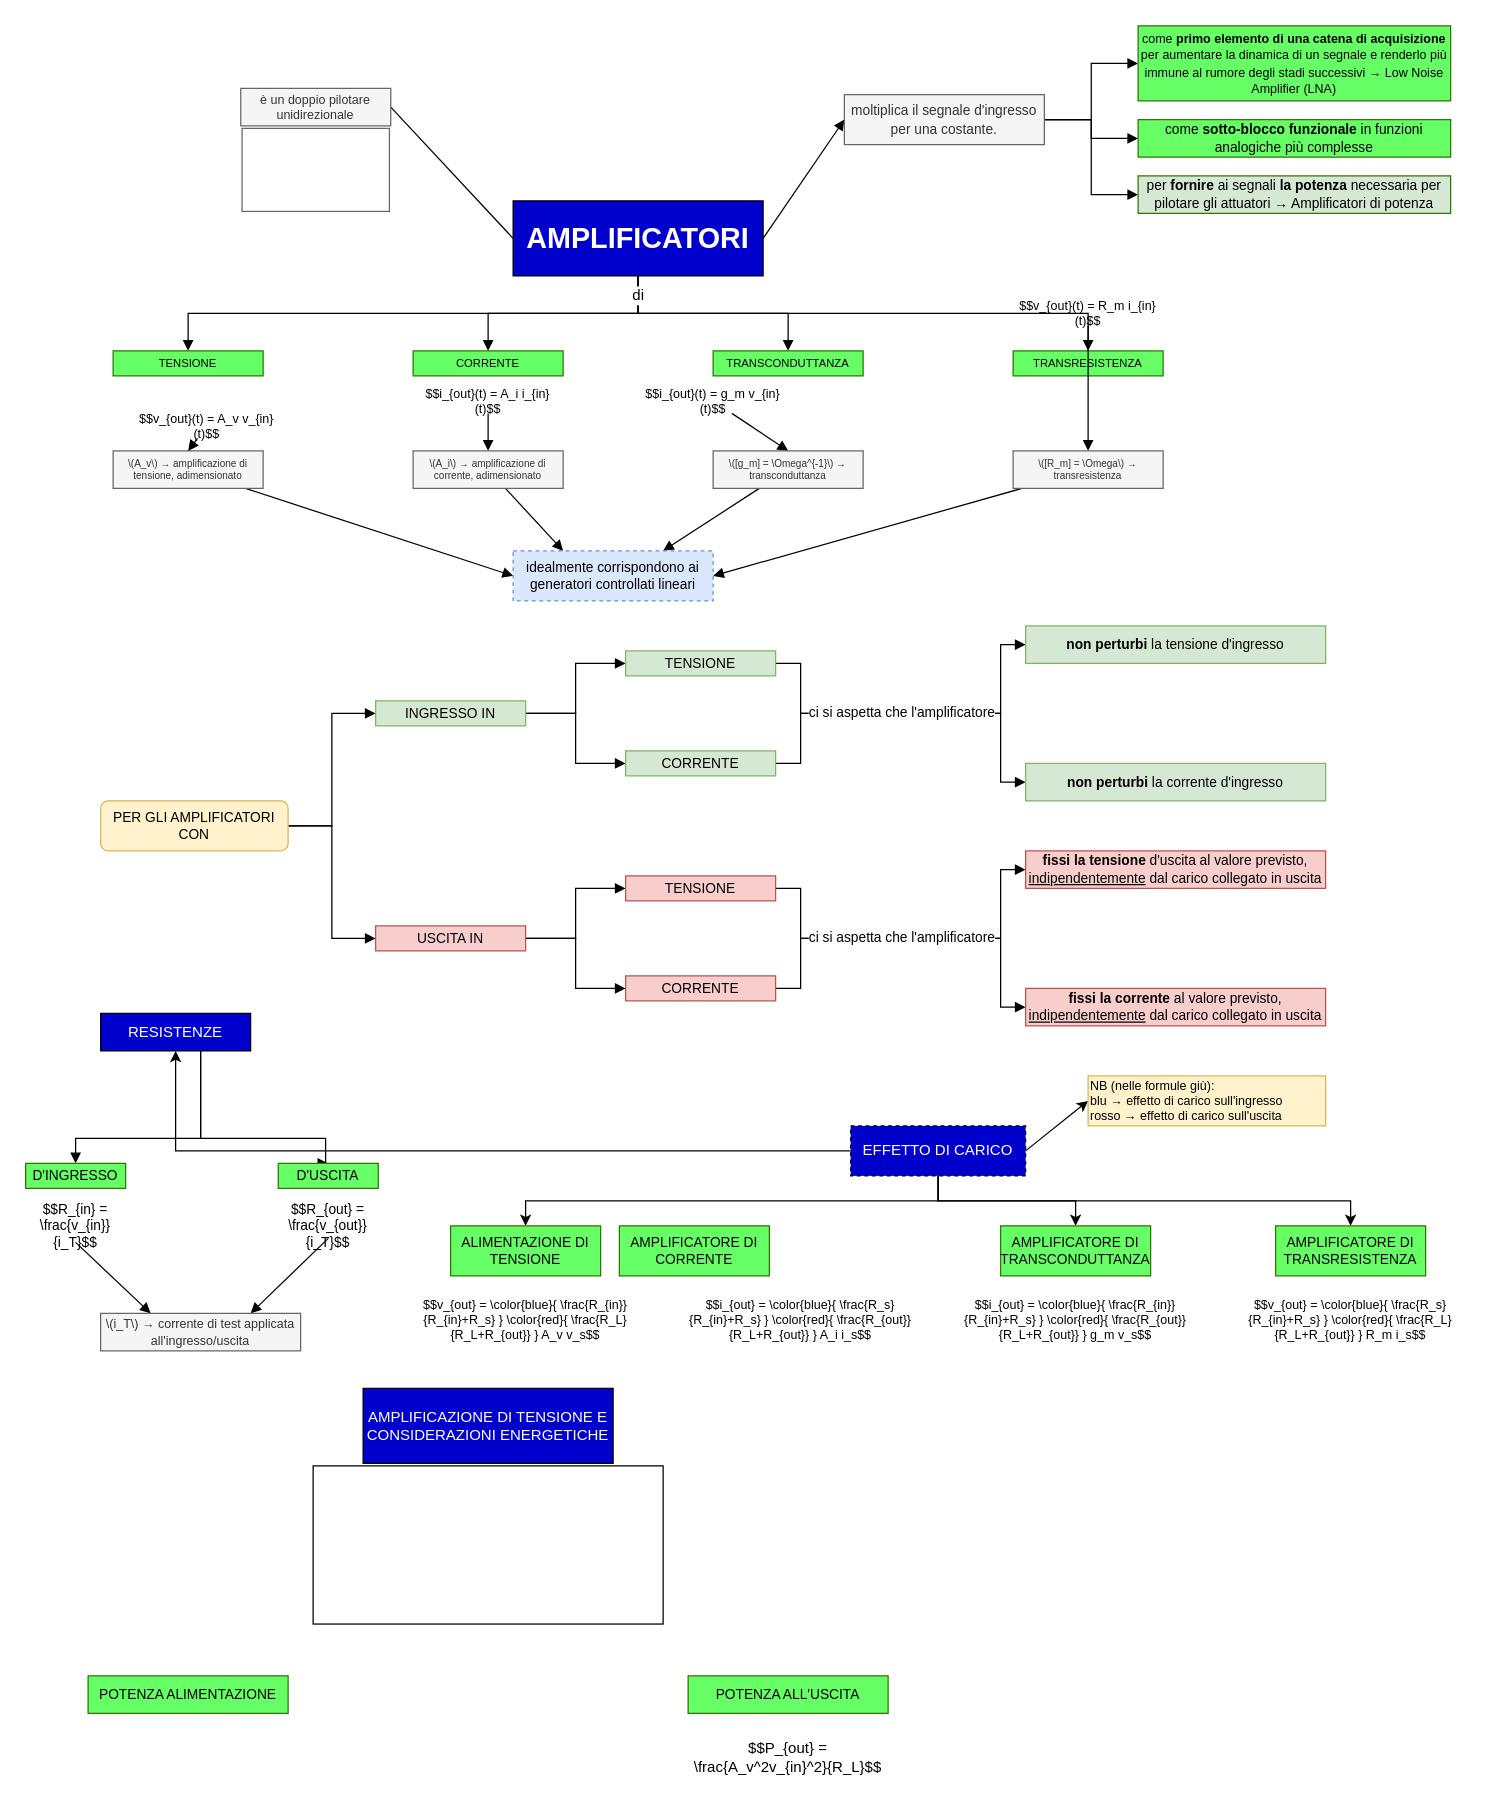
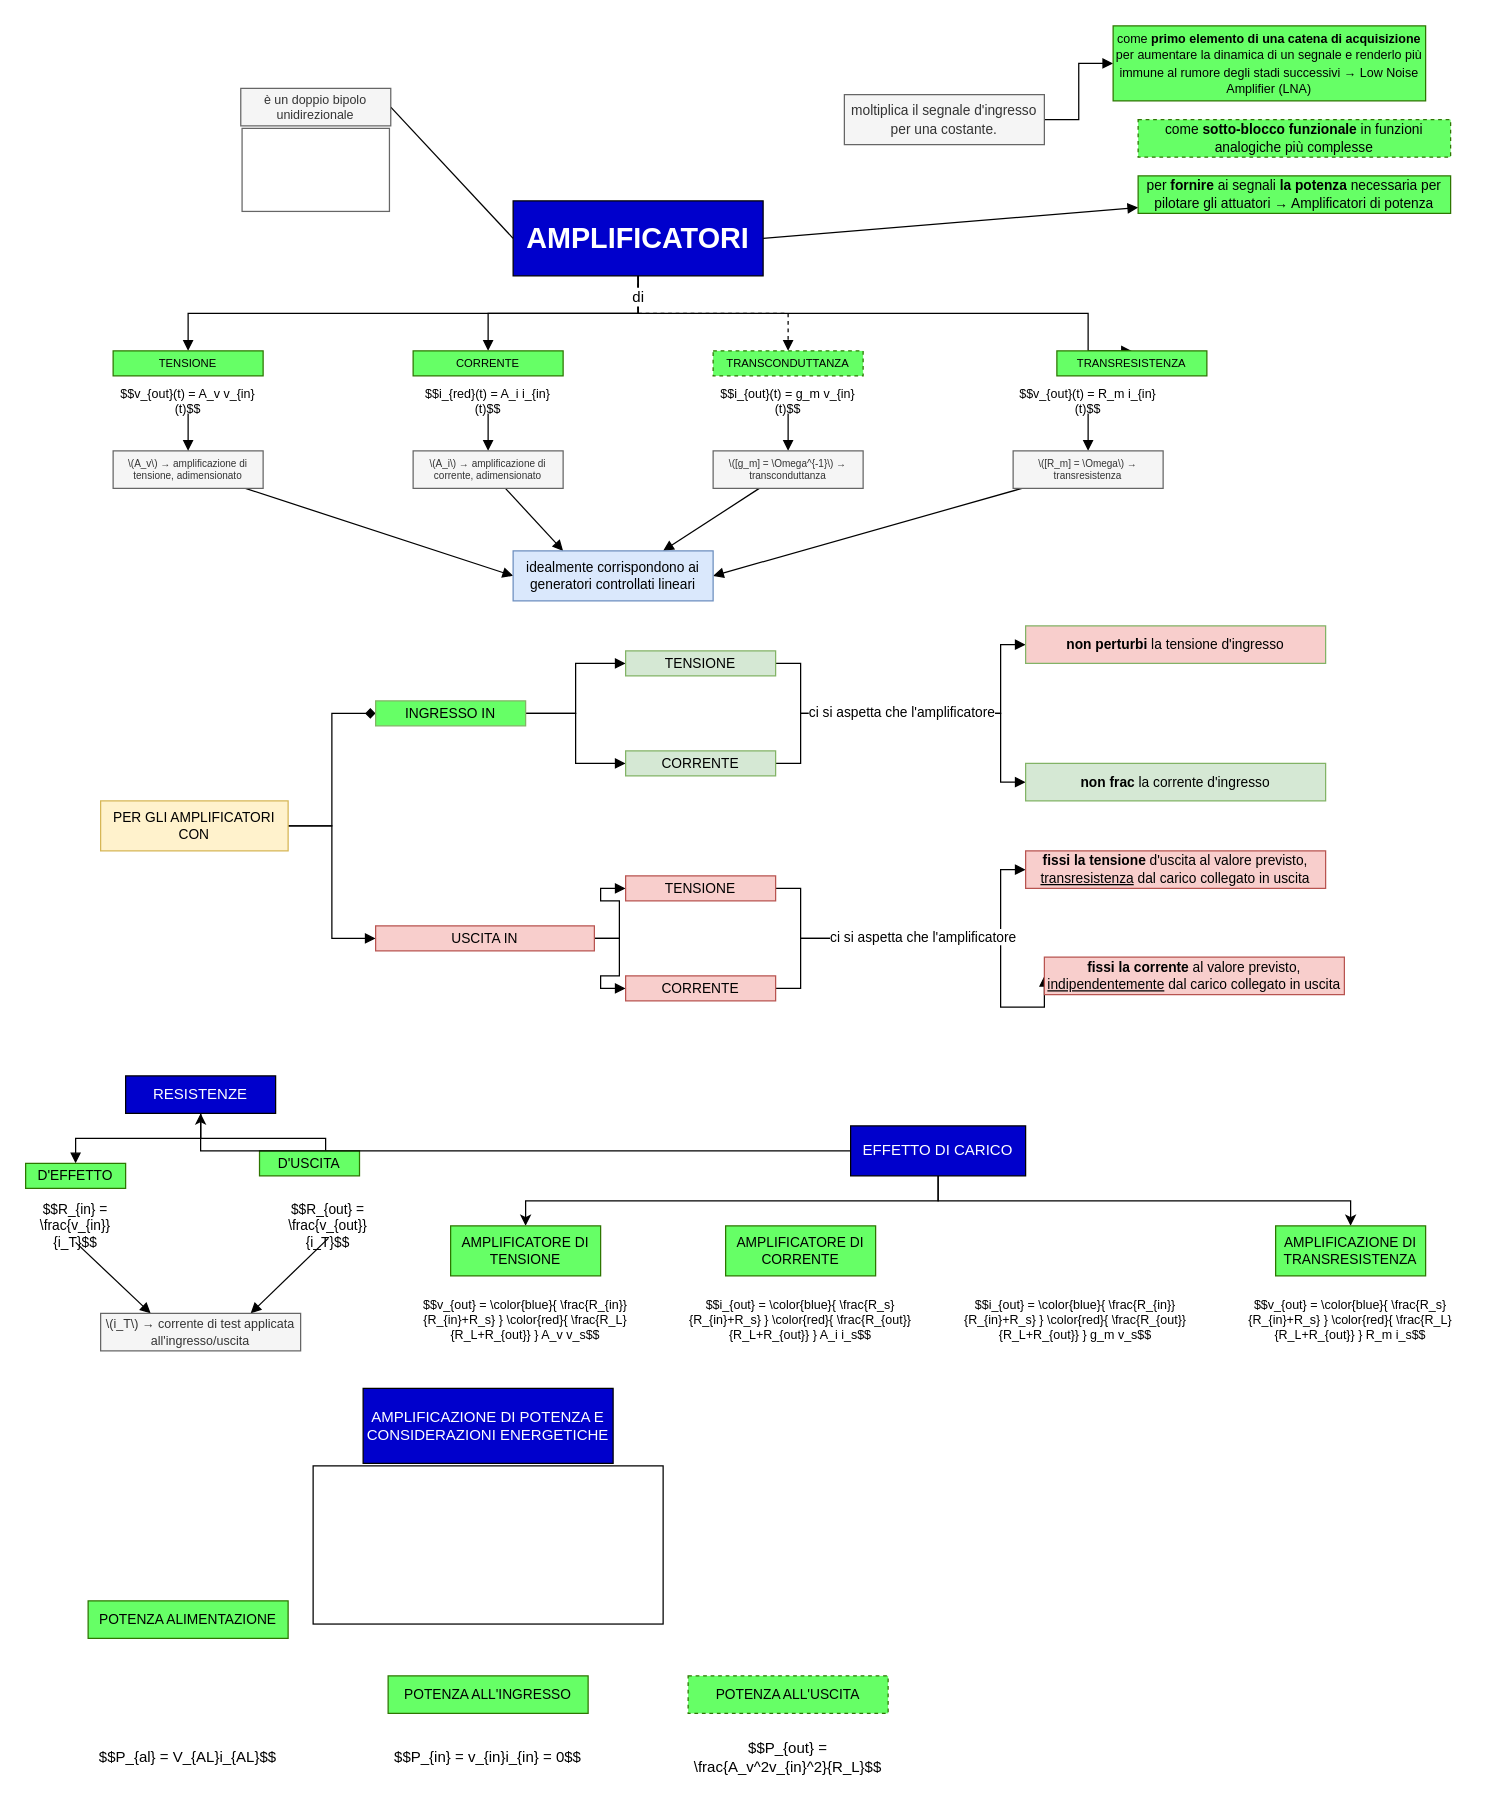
(1294, 63) -> (1269, 63)
(316, 107) -> (316, 107)
(1111, 138) -> none
(1294, 138) -> (1294, 138)
(801, 183) -> (946, 223)
(1091, 185) -> none
(1294, 194) -> (1294, 194)
(1088, 313) -> (1088, 401)
(788, 326) -> (788, 326)
(788, 363) -> (788, 363)
(1088, 363) -> (1132, 363)
(488, 401) -> (488, 401)
(713, 401) -> (788, 401)
(207, 426) -> (188, 401)
(613, 576) -> (613, 576)
(1176, 644) -> (1176, 644)
(364, 713) -> (364, 713)
(451, 713) -> (451, 713)
(1176, 782) -> (1176, 782)
(194, 826) -> (194, 826)
(1176, 869) -> (1176, 869)
(451, 938) -> (485, 938)
(1176, 1007) -> (1194, 976)
(176, 1032) -> (201, 1094)
(1207, 1101) -> none
(1054, 1128) -> none
(938, 1151) -> (938, 1151)
(76, 1176) -> (76, 1176)
(328, 1176) -> (310, 1163)
(1076, 1210) -> none
(526, 1251) -> (526, 1251)
(694, 1251) -> (801, 1251)
(1076, 1251) -> none
(1351, 1251) -> (1351, 1251)
(488, 1426) -> (488, 1426)
(188, 1694) -> (188, 1619)
none -> (488, 1694)
(788, 1694) -> (788, 1694)
none -> (188, 1757)
none -> (488, 1757)
